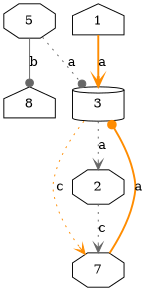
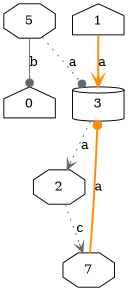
(30, 104) -> (30, 104)
(53, 183) -> none
